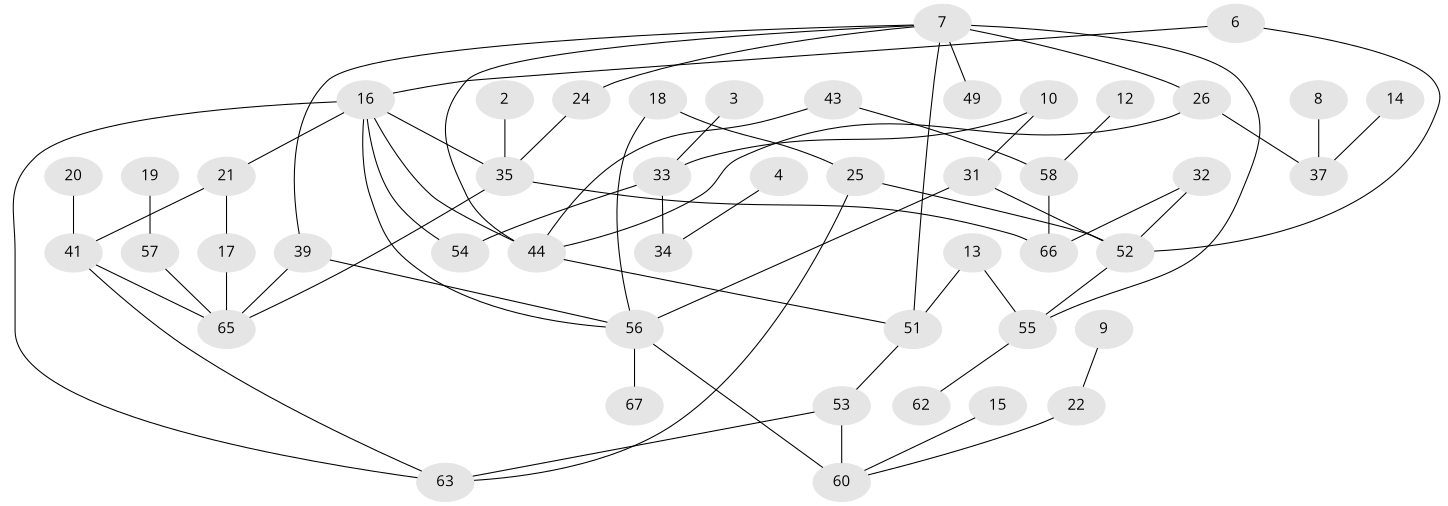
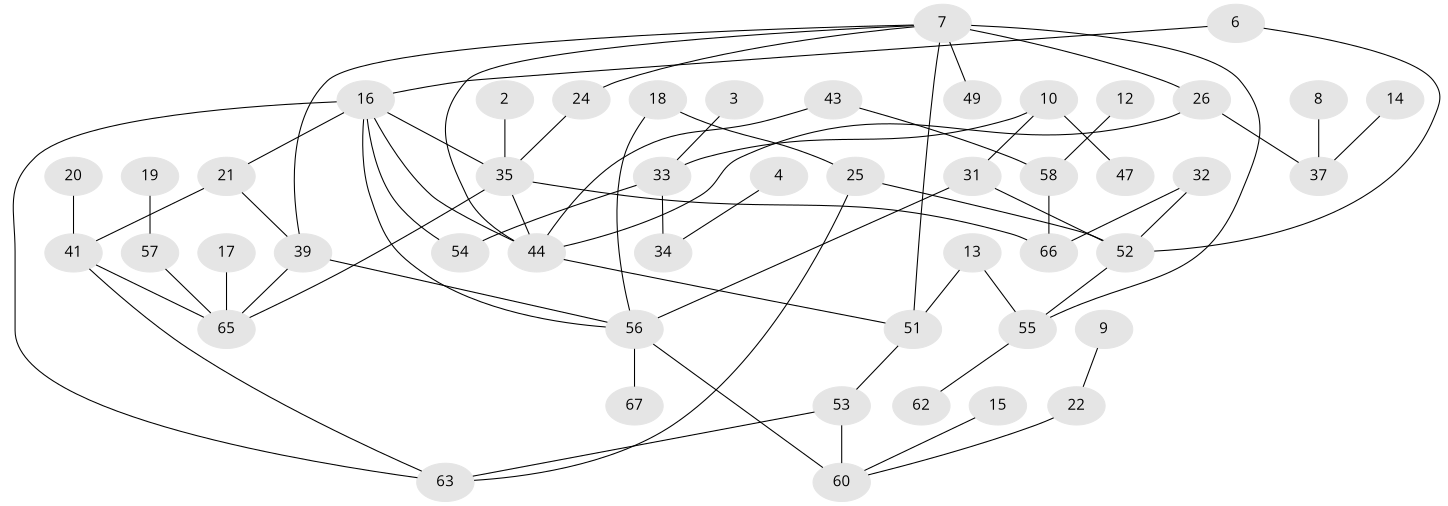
none -> (1125, 176)
(227, 215) -> (265, 215)
none -> (521, 215)
